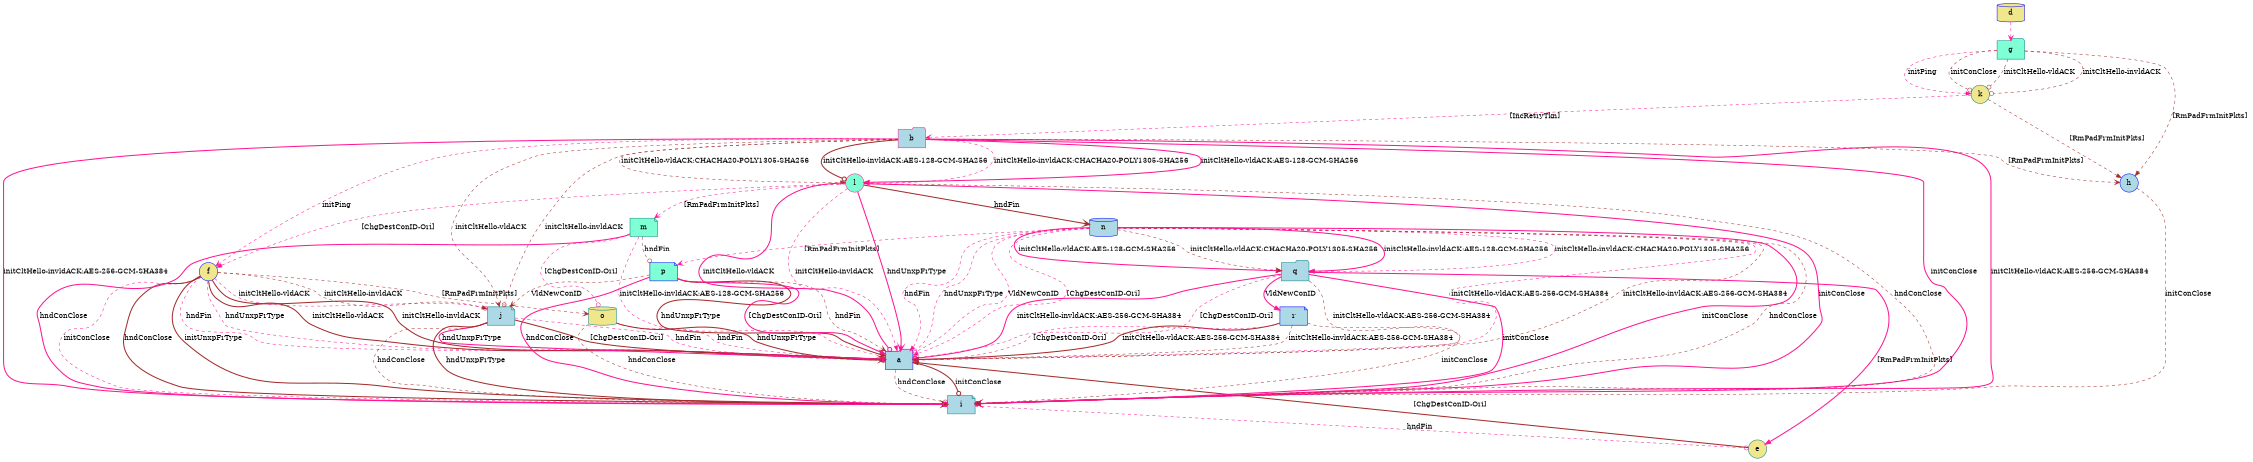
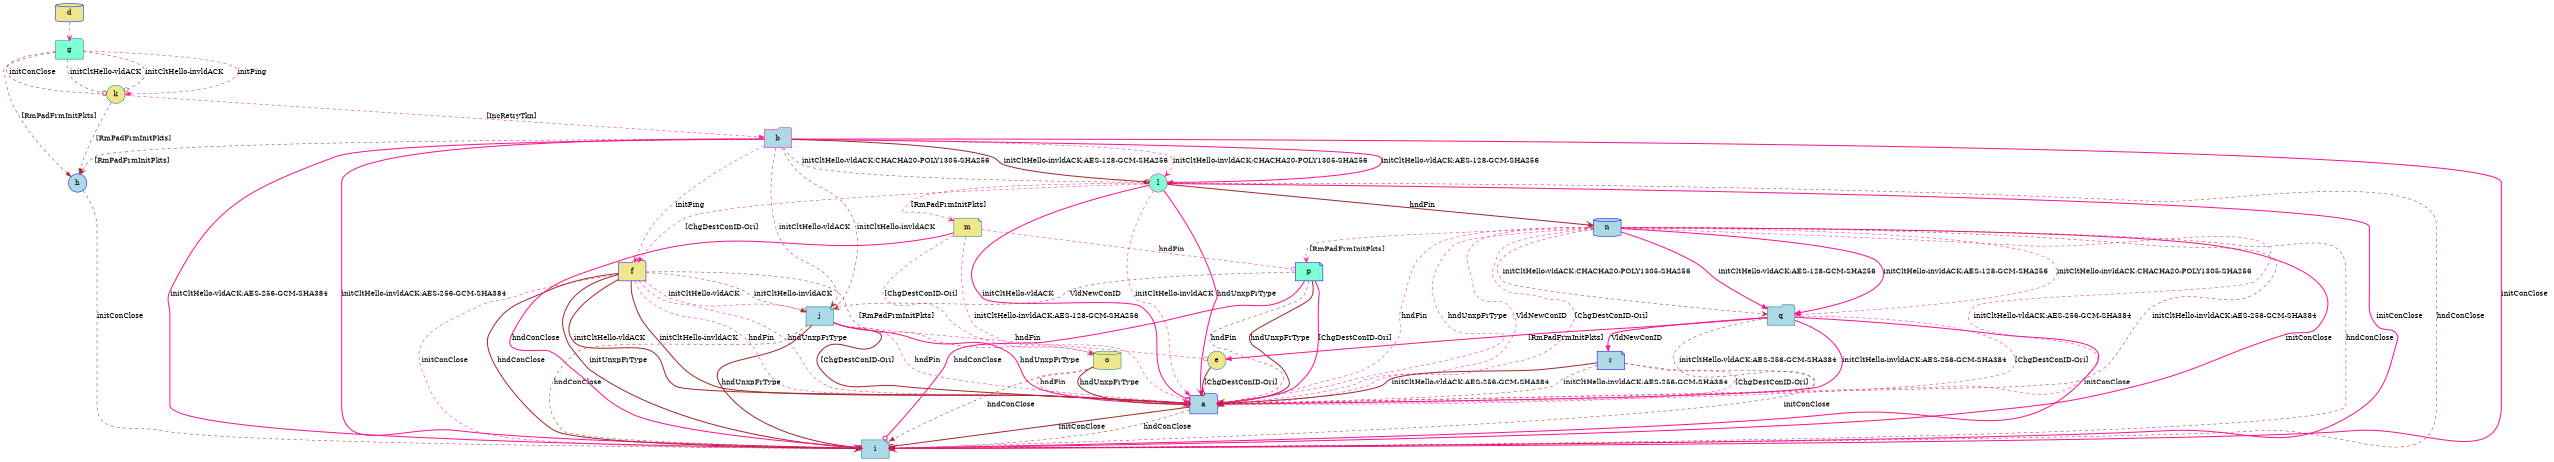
(1451, 116) -> (442, 116)
(644, 227) -> (968, 227)
(643, 249) -> (1136, 249)
(208, 272) -> (632, 272)
(1333, 405) -> (1204, 379)
(1360, 427) -> (963, 337)
